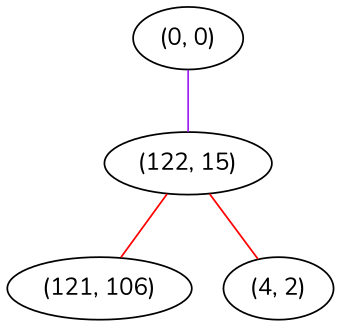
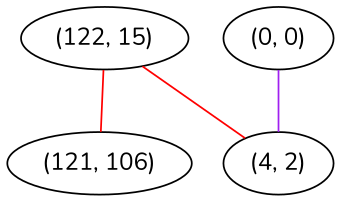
(188, 101) -> (279, 101)
